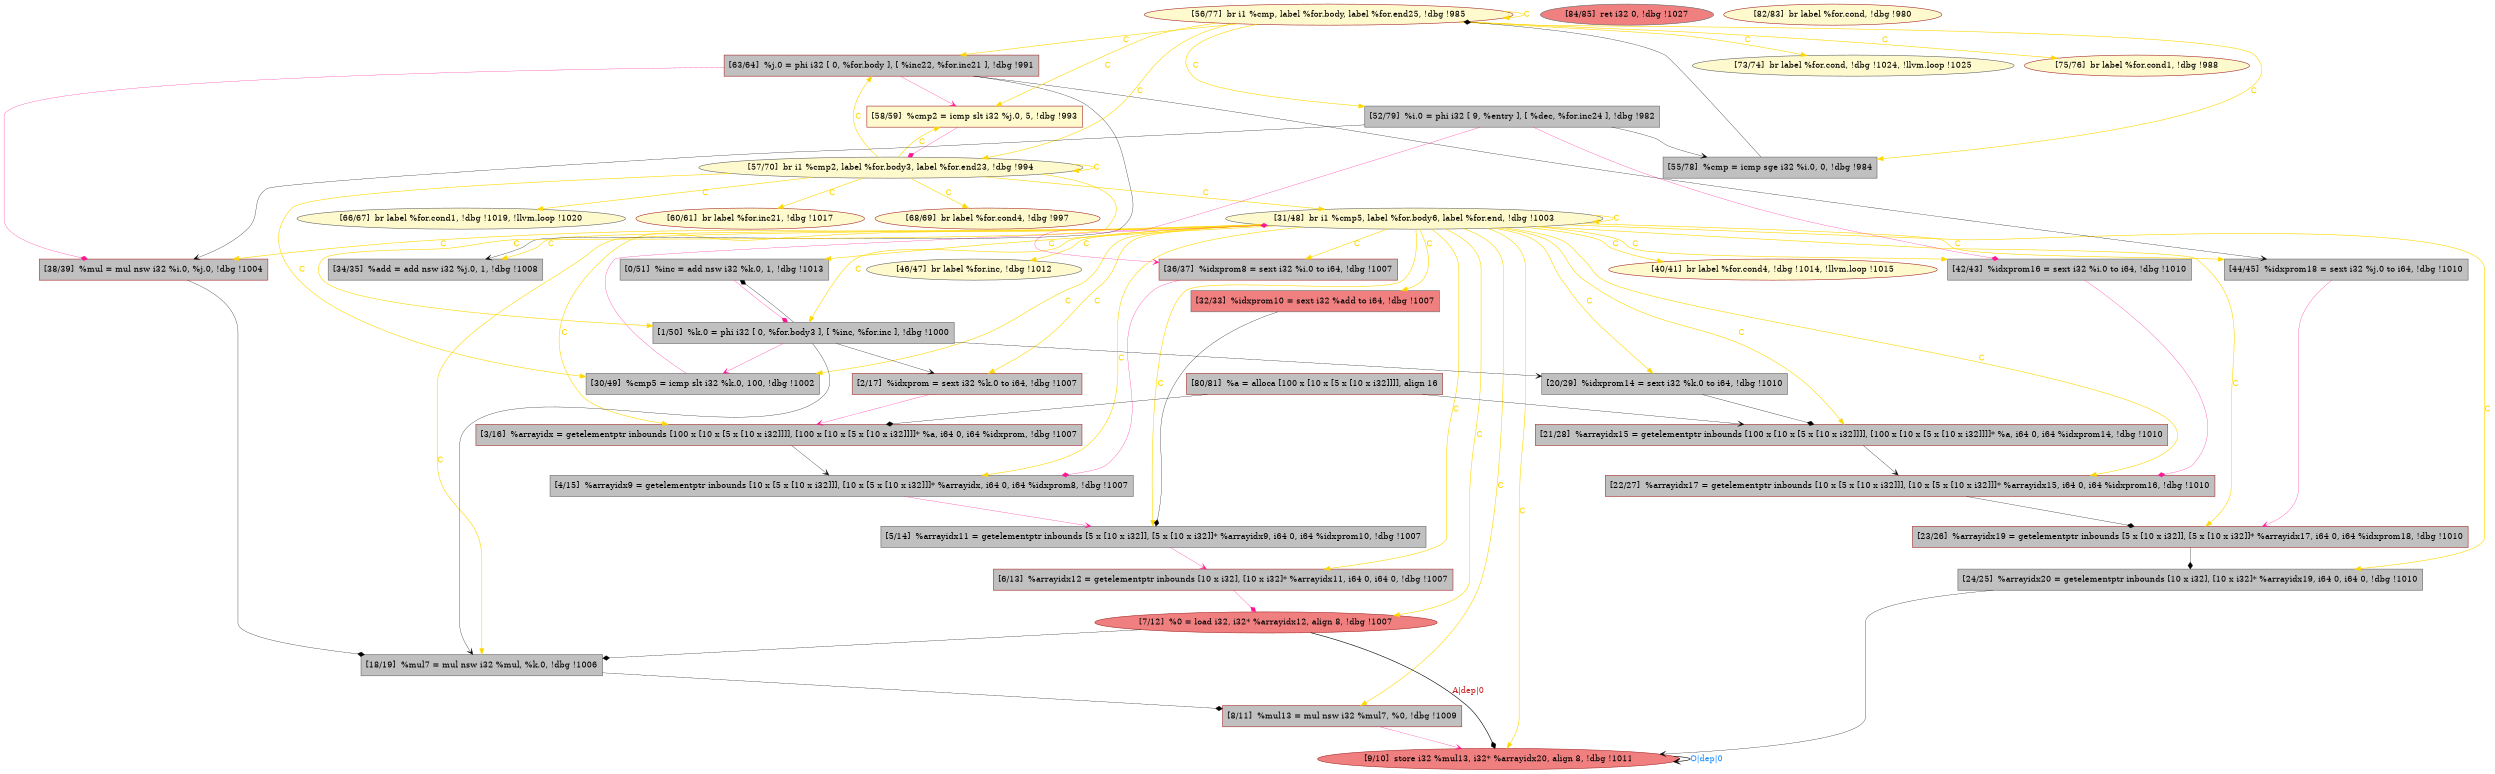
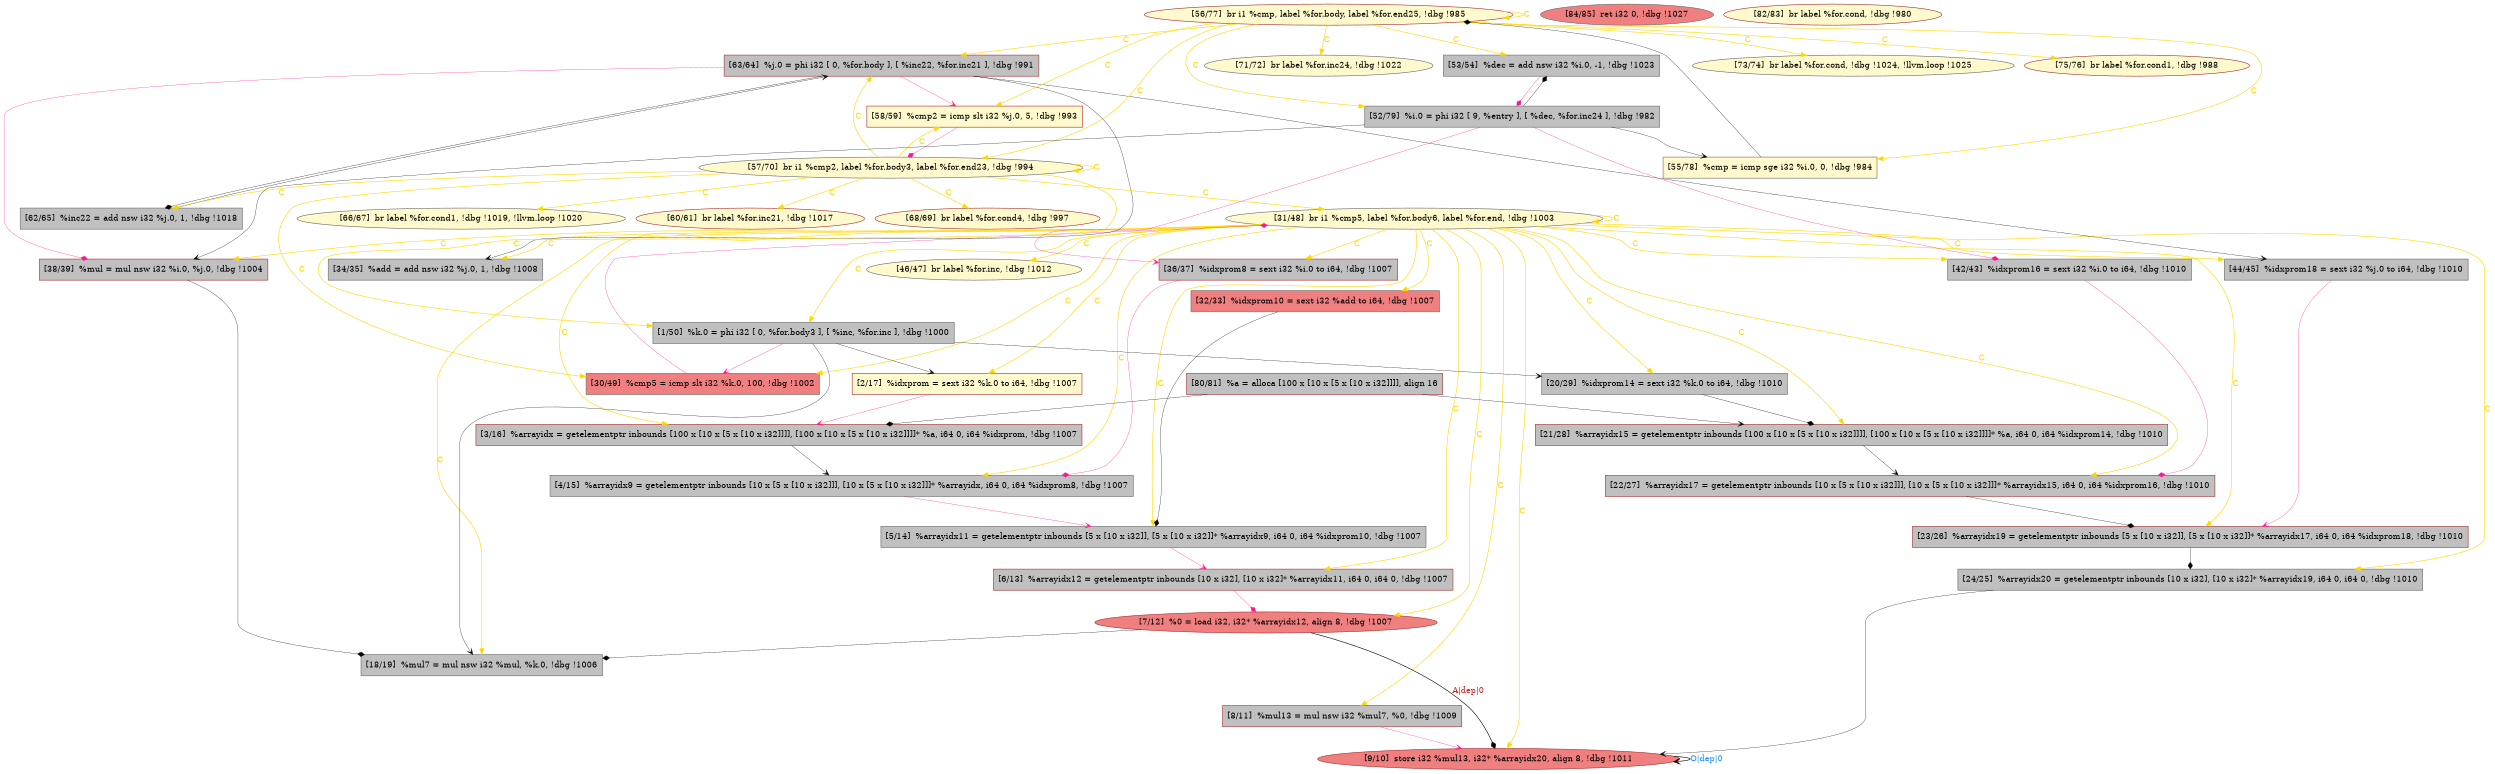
none -> (1319, 66)
none -> (1551, 66)
(1770, 168) -> (1770, 168)
none -> (131, 219)
(724, 270) -> none
(1773, 270) -> none
(703, 384) -> (703, 384)
(967, 384) -> (967, 384)
(909, 691) -> none
